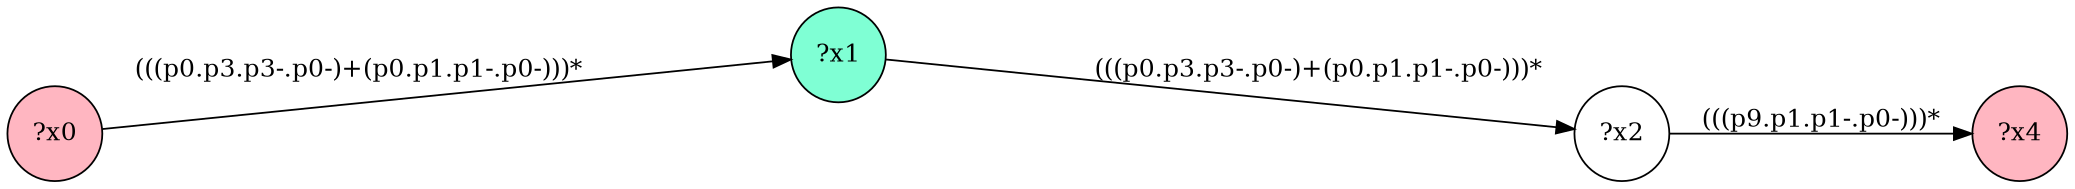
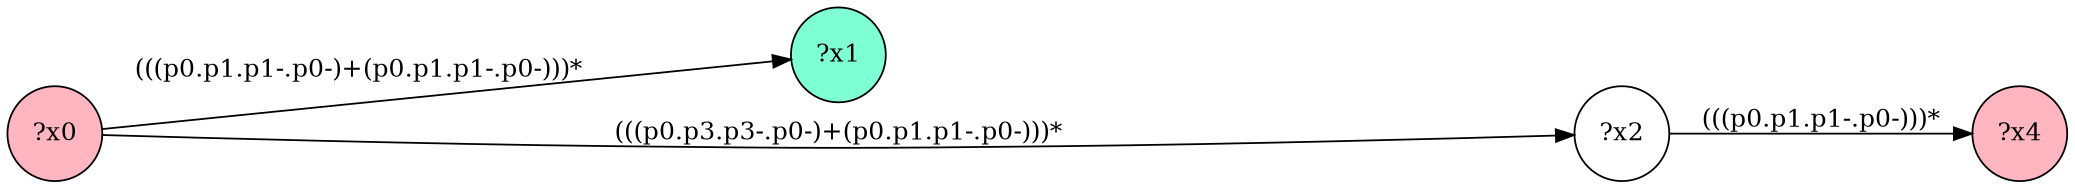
(359, 70) -> (359, 70)
(1221, 93) -> (829, 148)
(1821, 120) -> (1821, 120)
